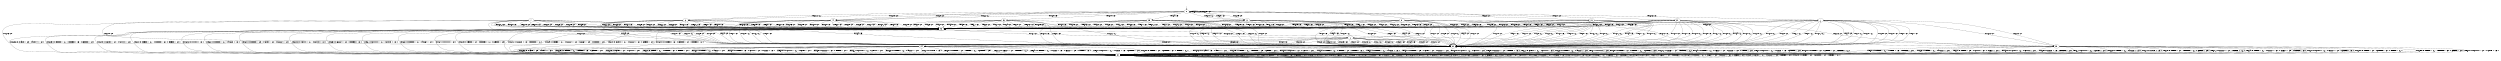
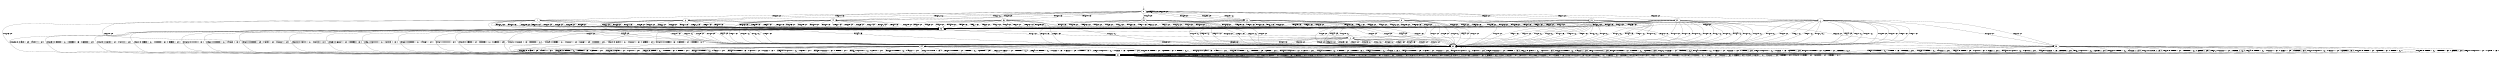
none -> (841, 14)
